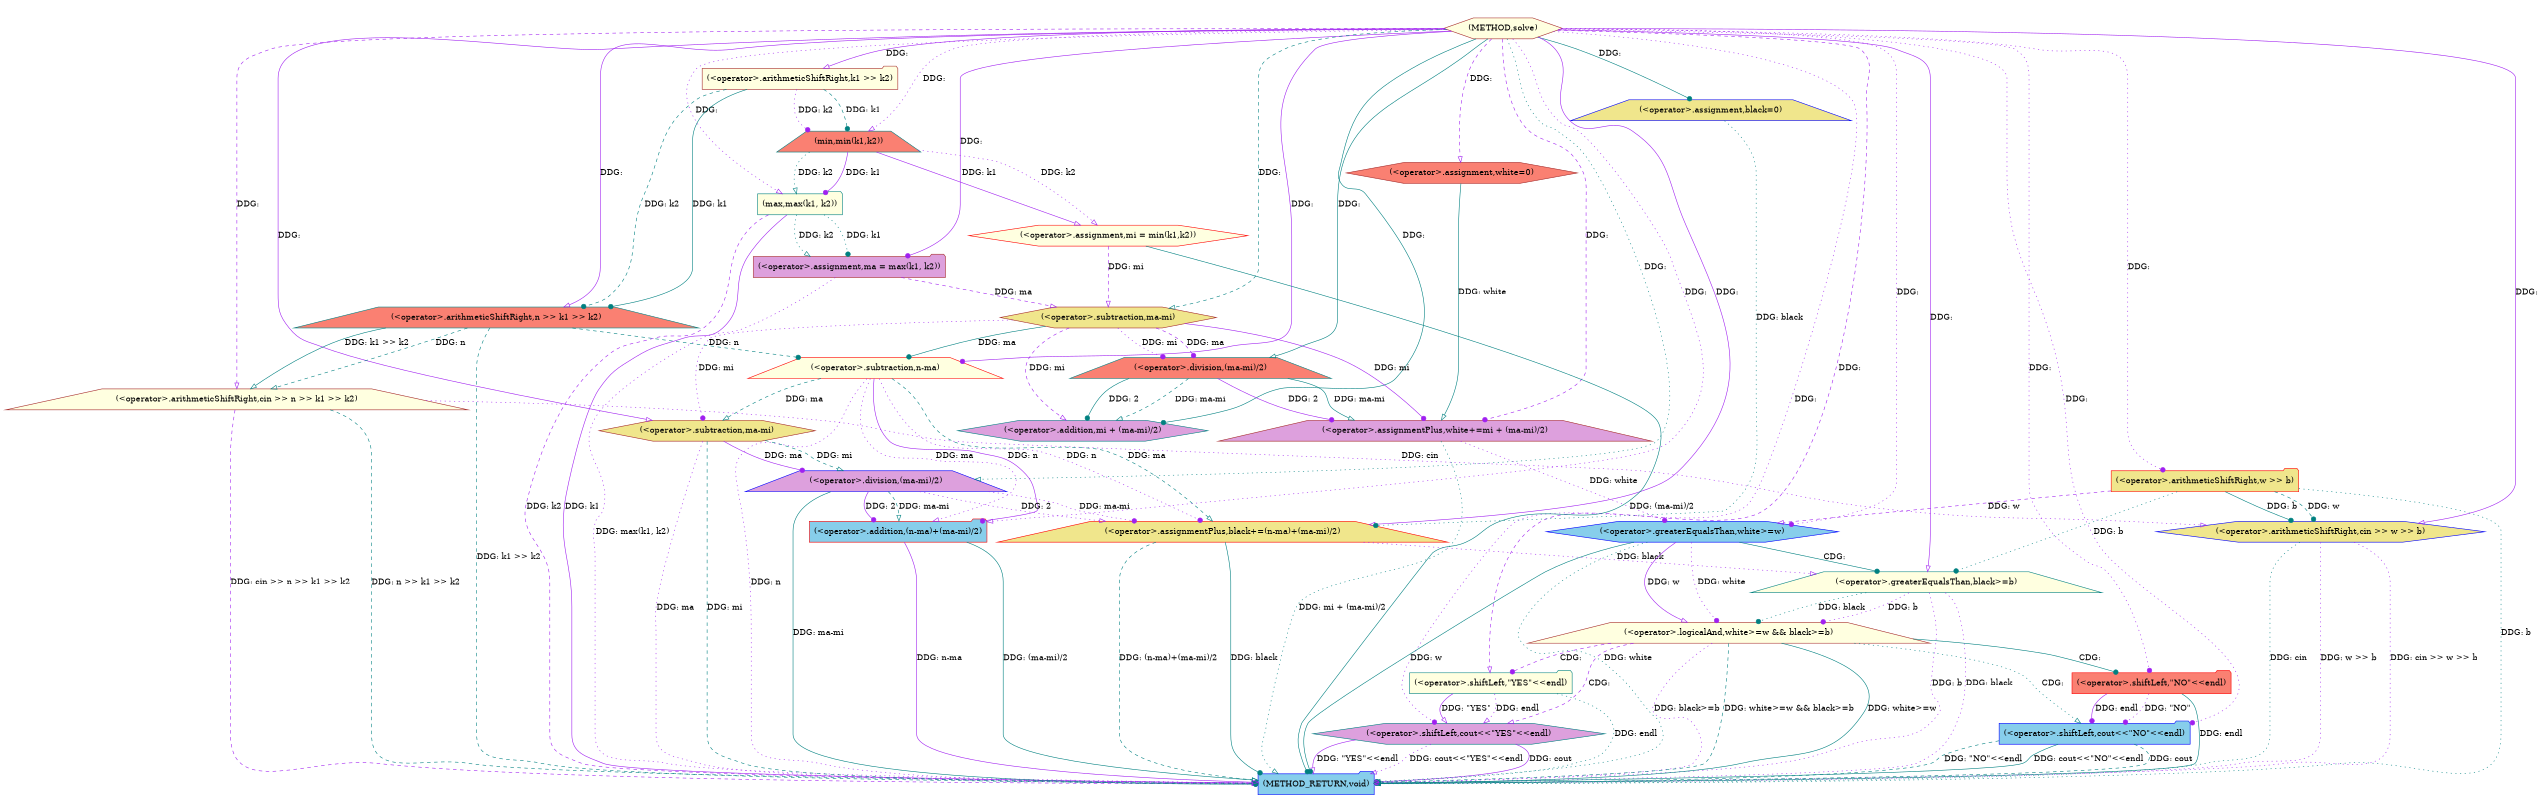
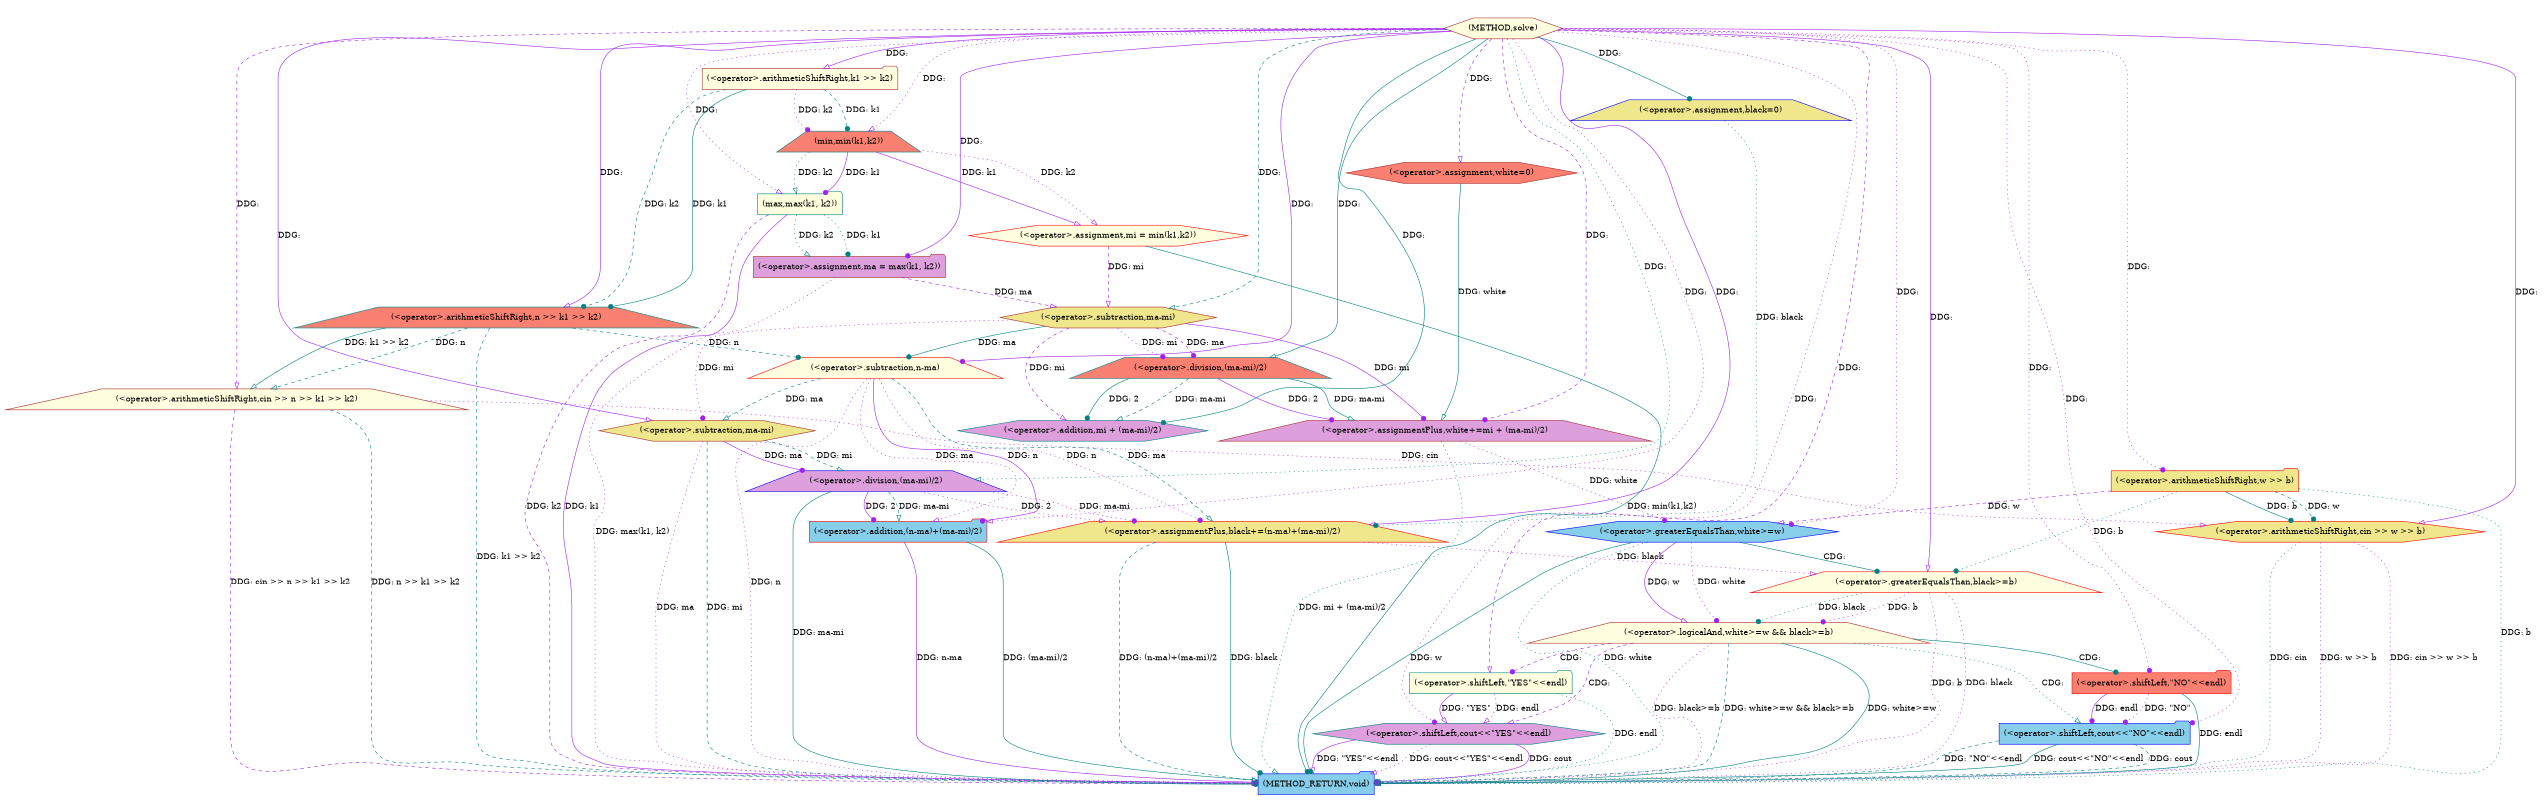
(1662, 507) -> (1662, 507)
(2320, 532) -> (2320, 532)
(1926, 582) -> (1926, 582)
